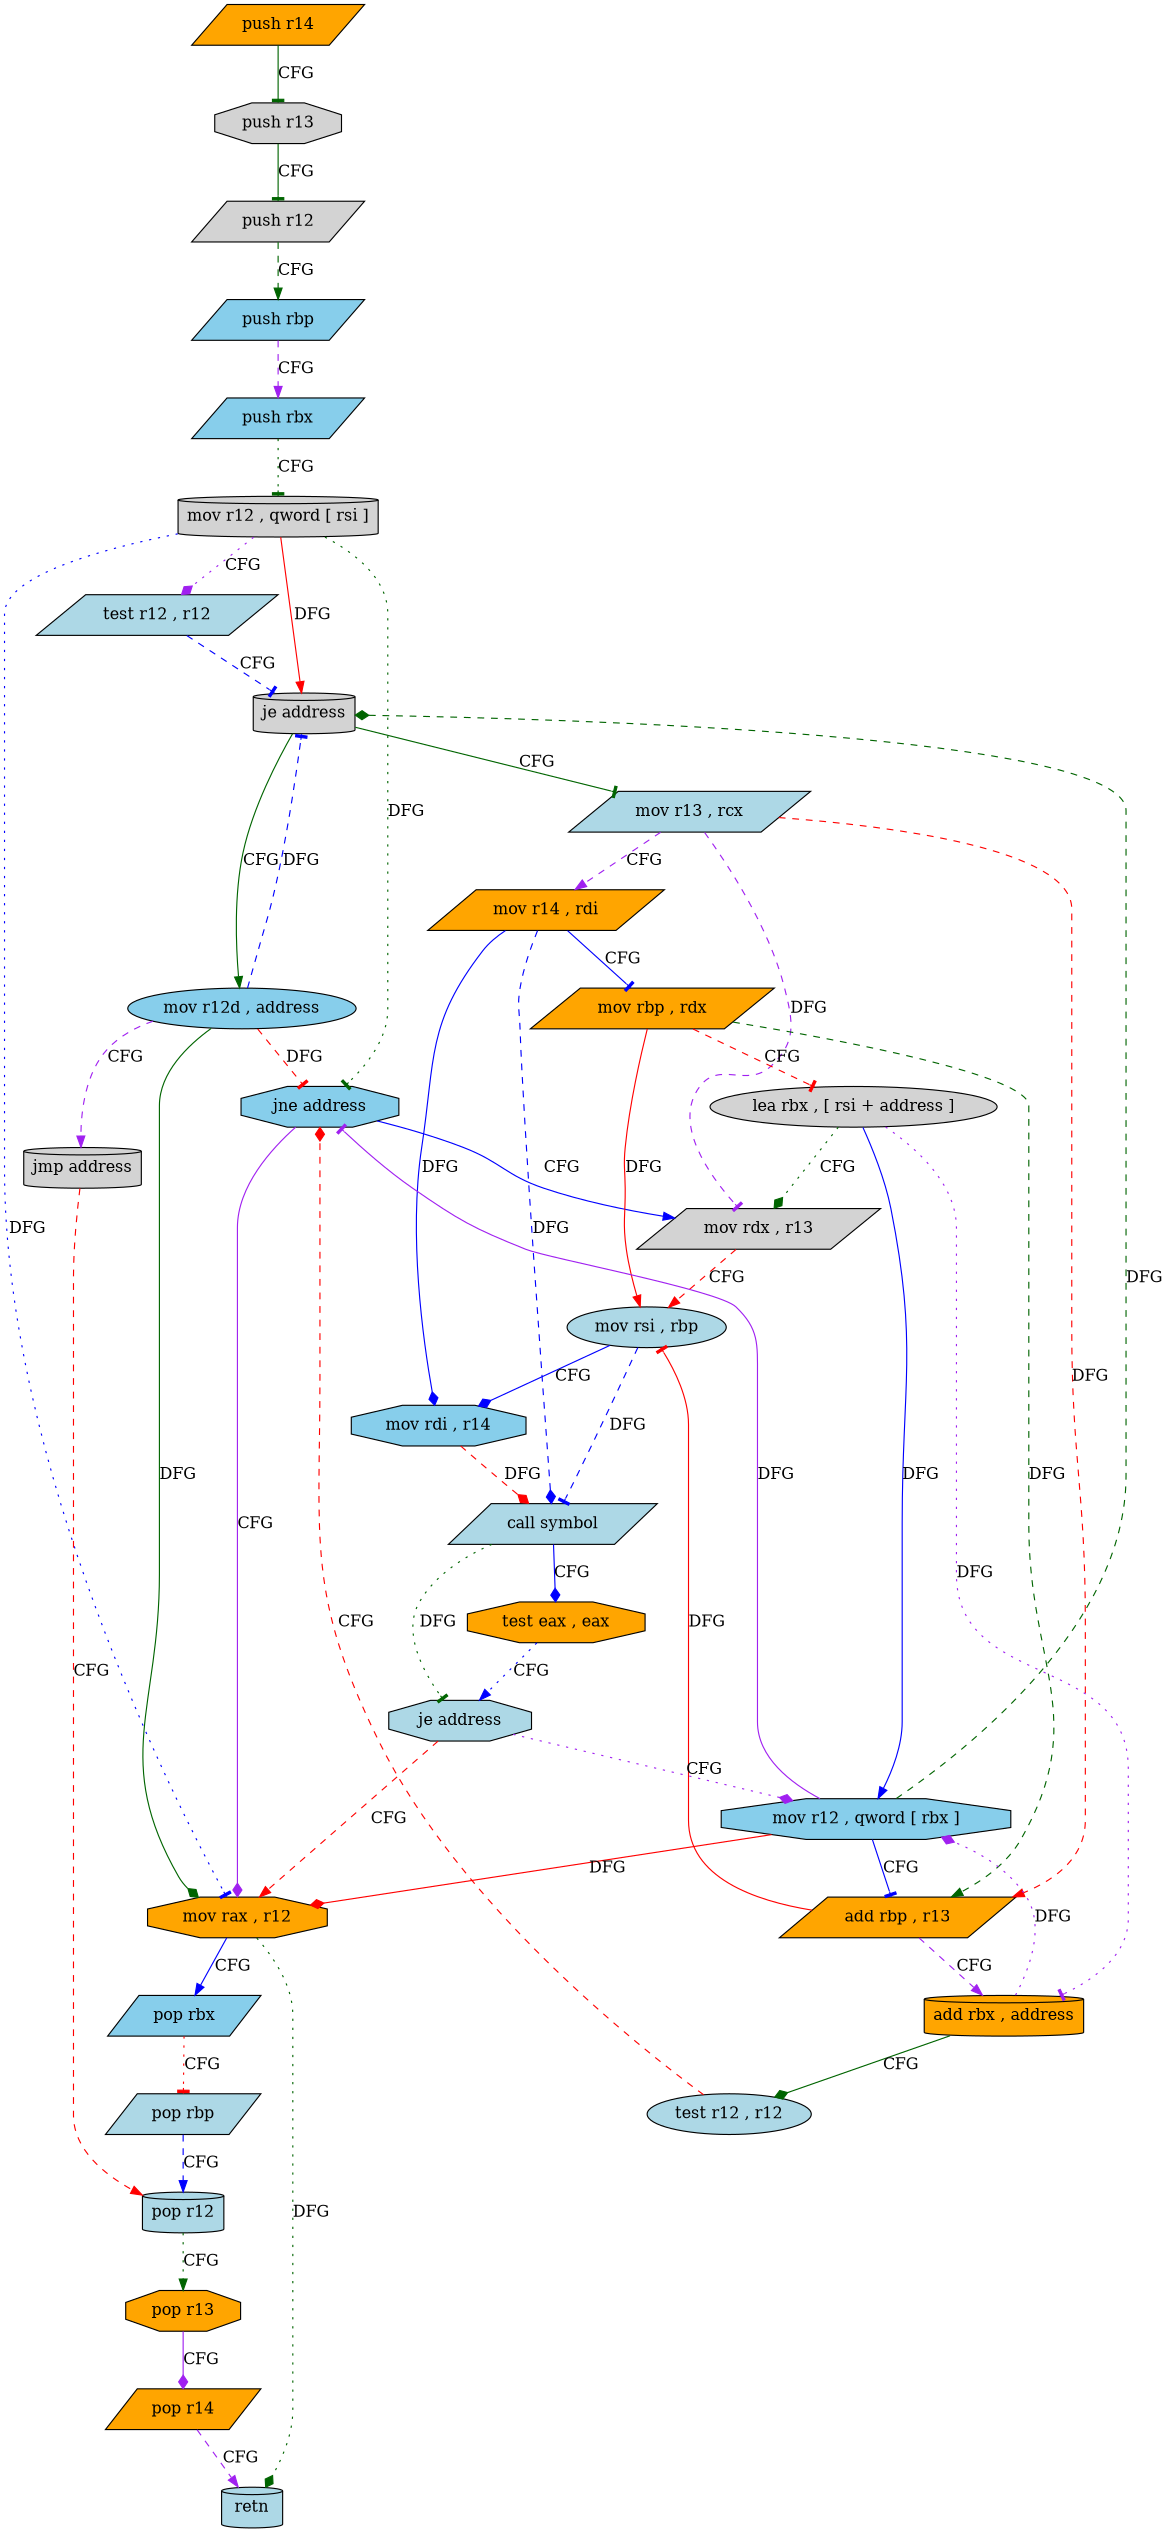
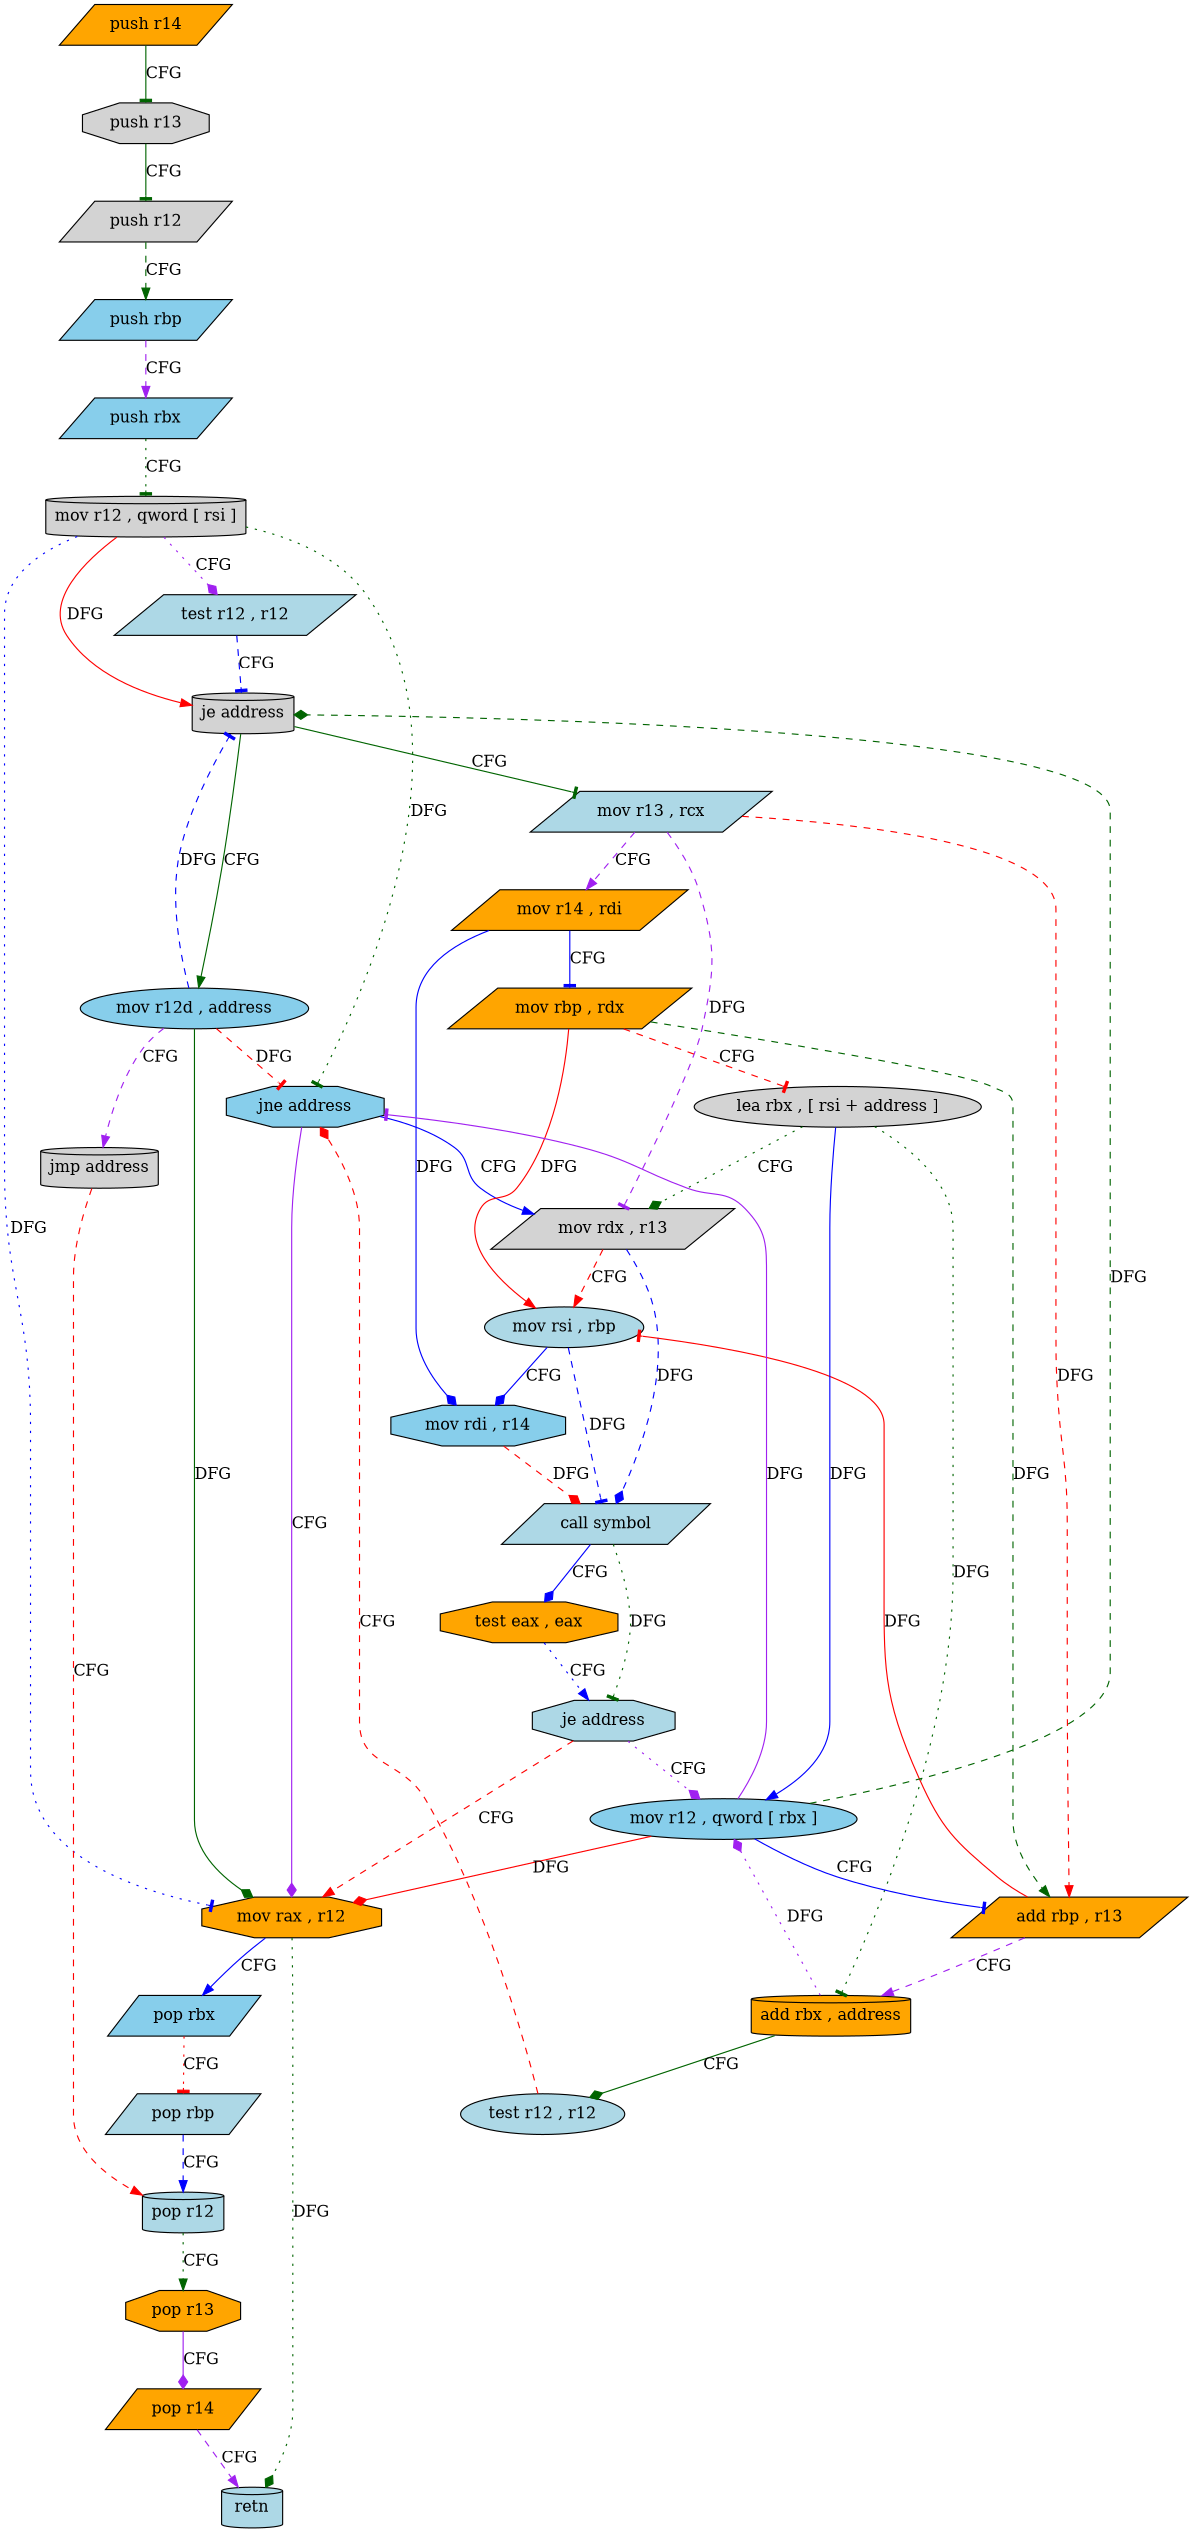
(530, 1209) -> (657, 1370)
(962, 1602) -> (953, 1551)
(866, 1819) -> (724, 1819)
